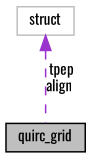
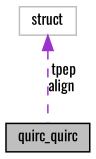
(46, 138) -> (48, 138)
